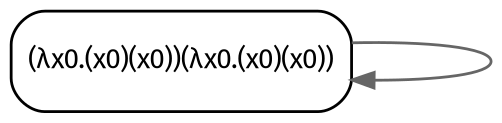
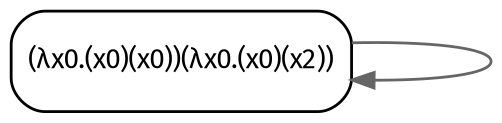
(181, 61) -> (181, 61)
